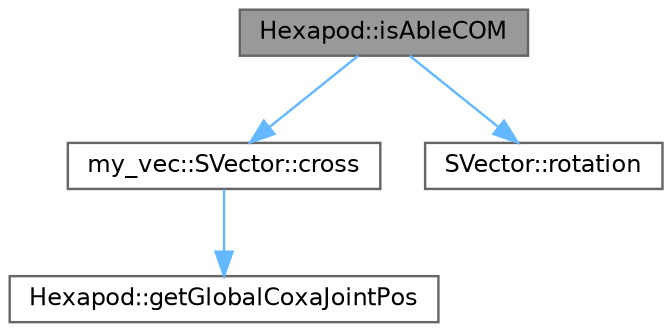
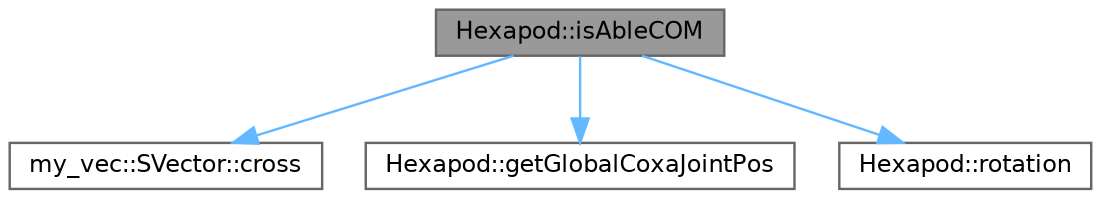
(544, 166) -> (965, 166)
(224, 221) -> (580, 87)
